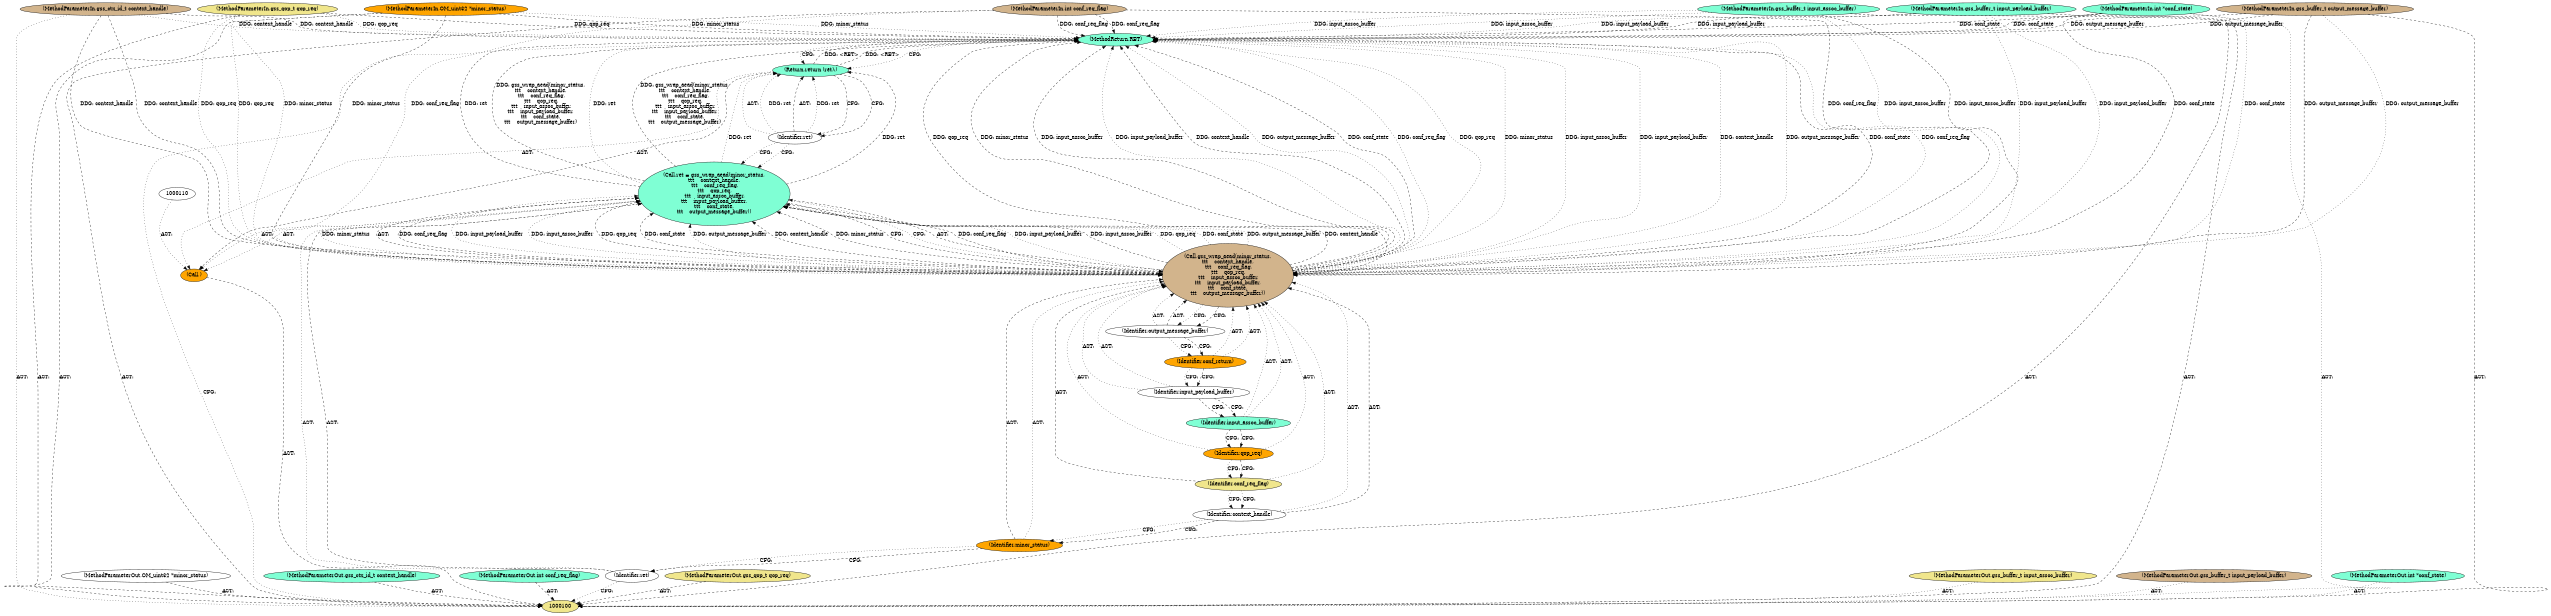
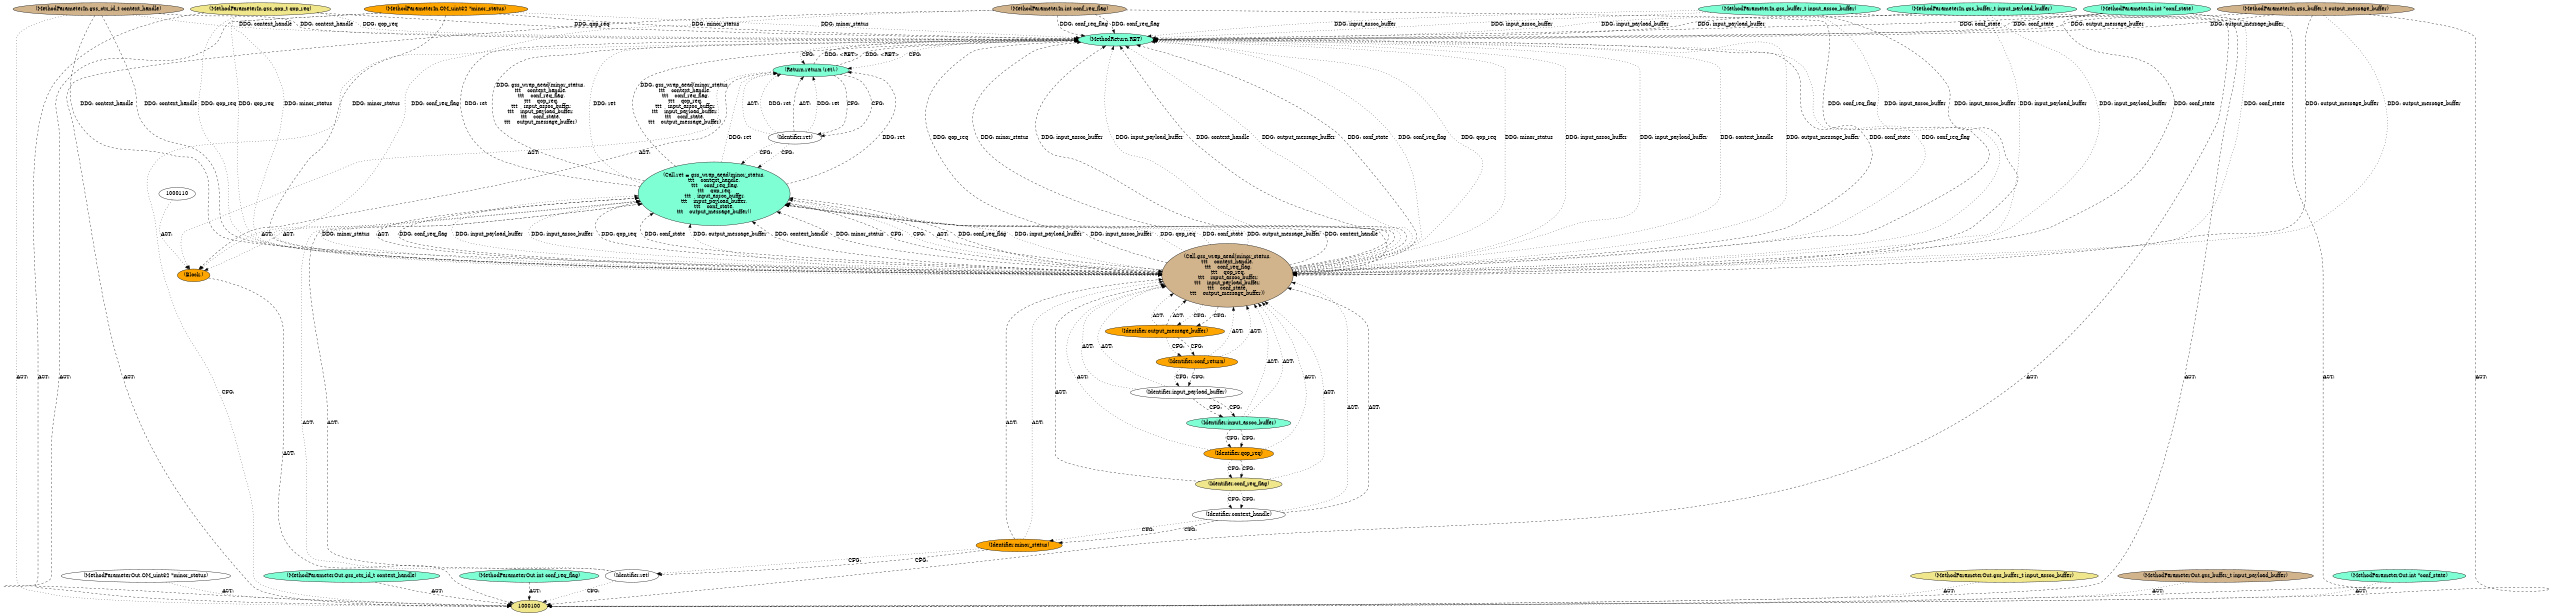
(194, 275) -> (194, 275)
(1165, 331) -> (1165, 331)
(738, 576) -> none
(2162, 594) -> (2152, 594)
(352, 602) -> (336, 601)
